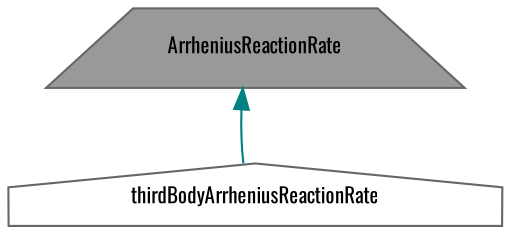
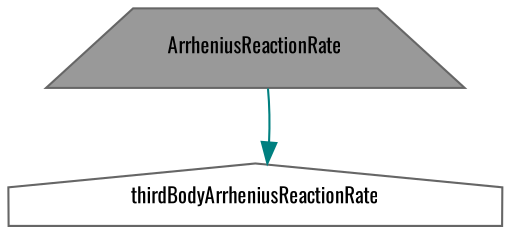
(241, 137) -> (269, 115)
